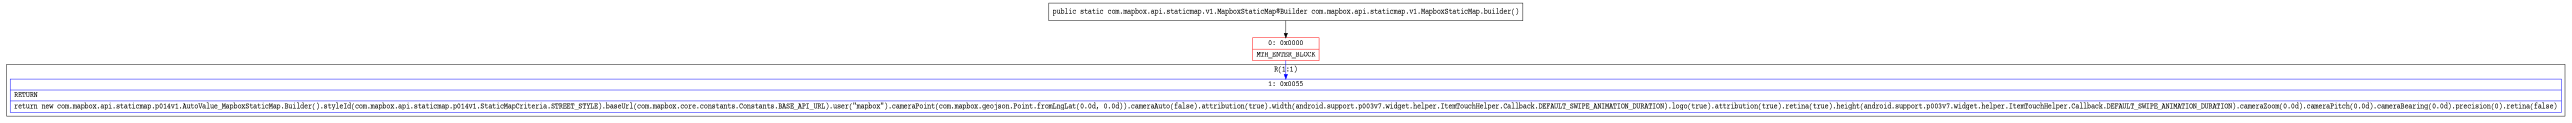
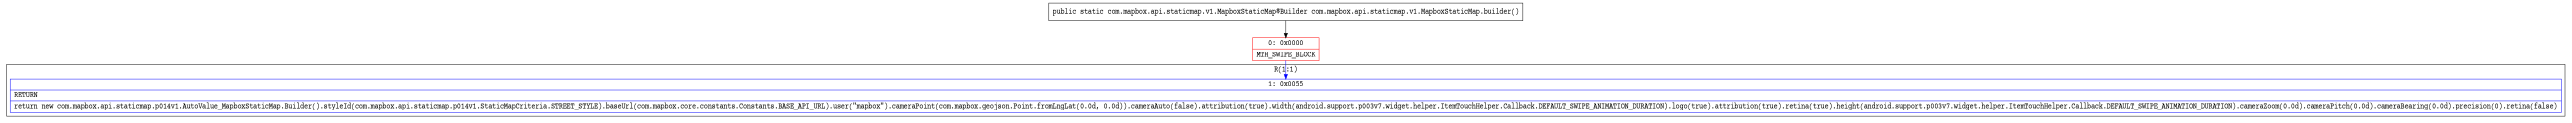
(1286, 55) -> (1286, 55)
